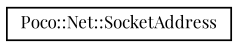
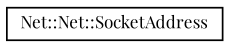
(119, 24) -> (115, 24)
